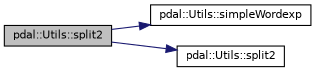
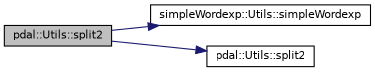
(231, 15) -> (261, 15)
